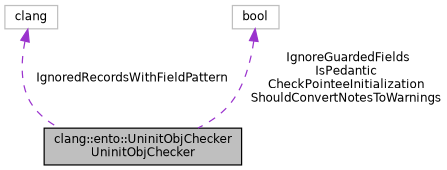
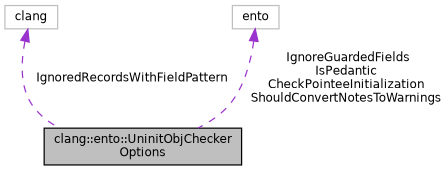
(256, 17) -> (256, 17)
(143, 147) -> (143, 147)
